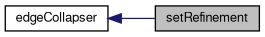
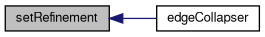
(138, 18) -> (140, 18)
